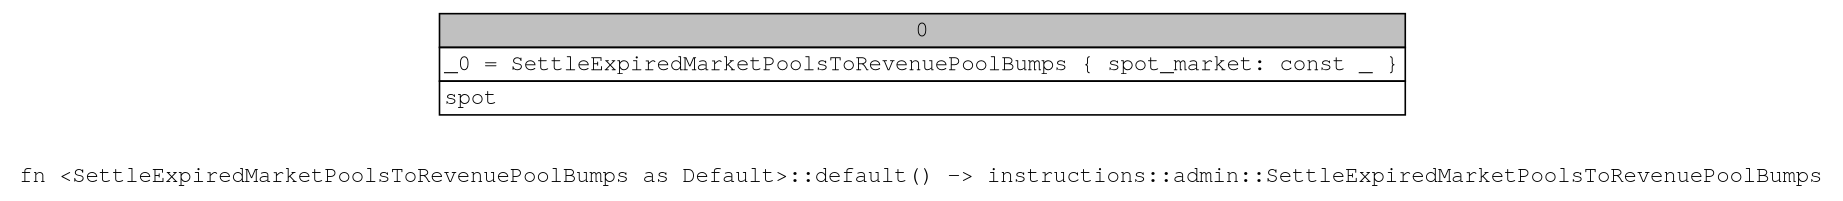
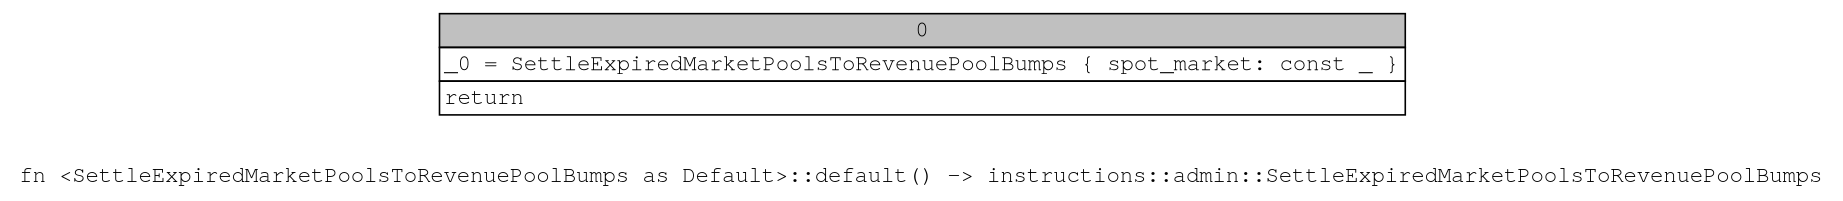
(472, 97) -> (484, 97)
